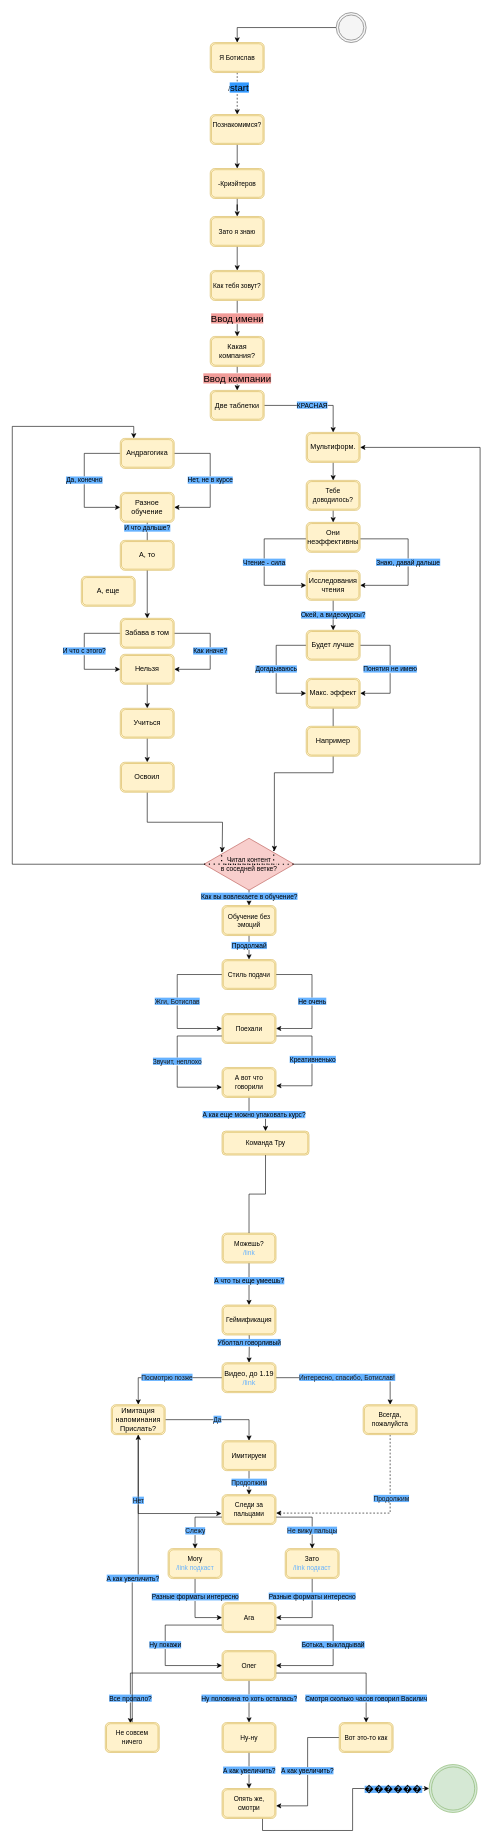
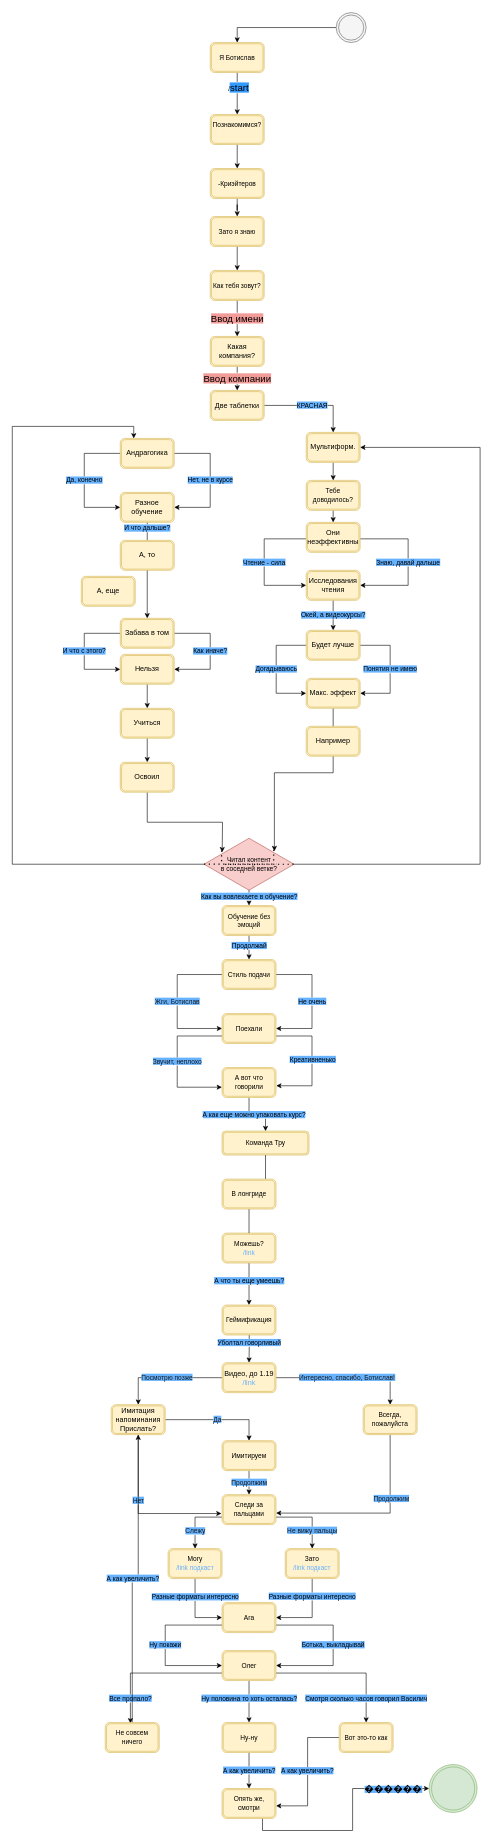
(237, 100) -> (237, 100)
none -> (249, 1194)
(374, 1513) -> (374, 1513)
